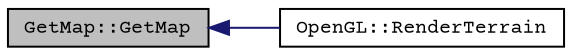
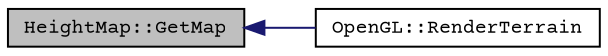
(108, 28) -> (126, 28)
